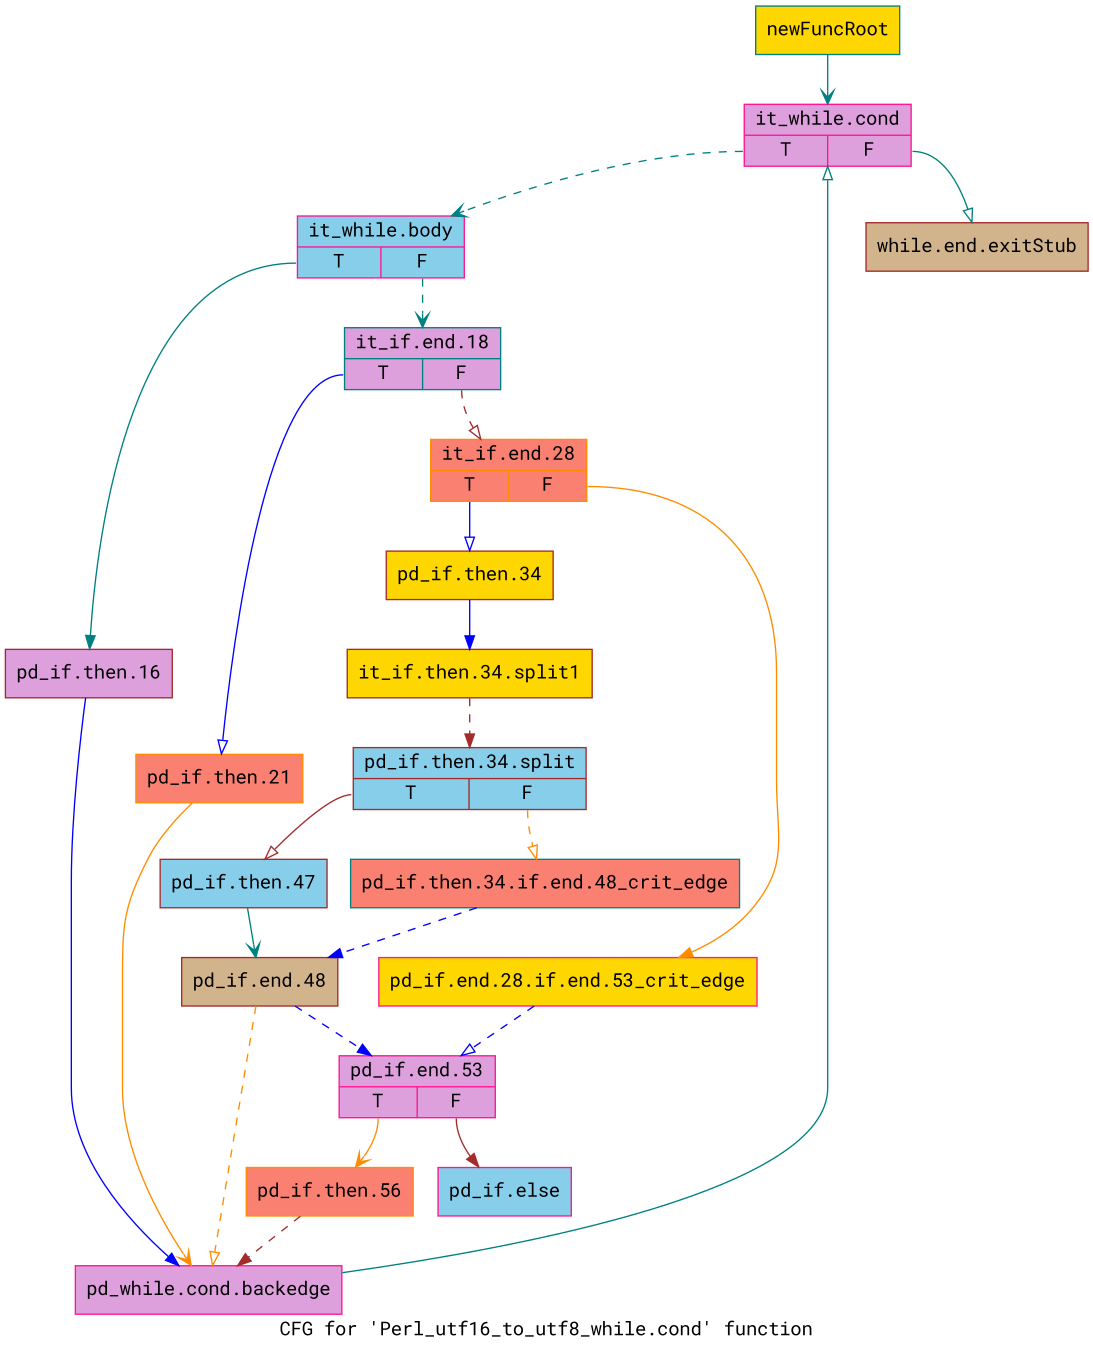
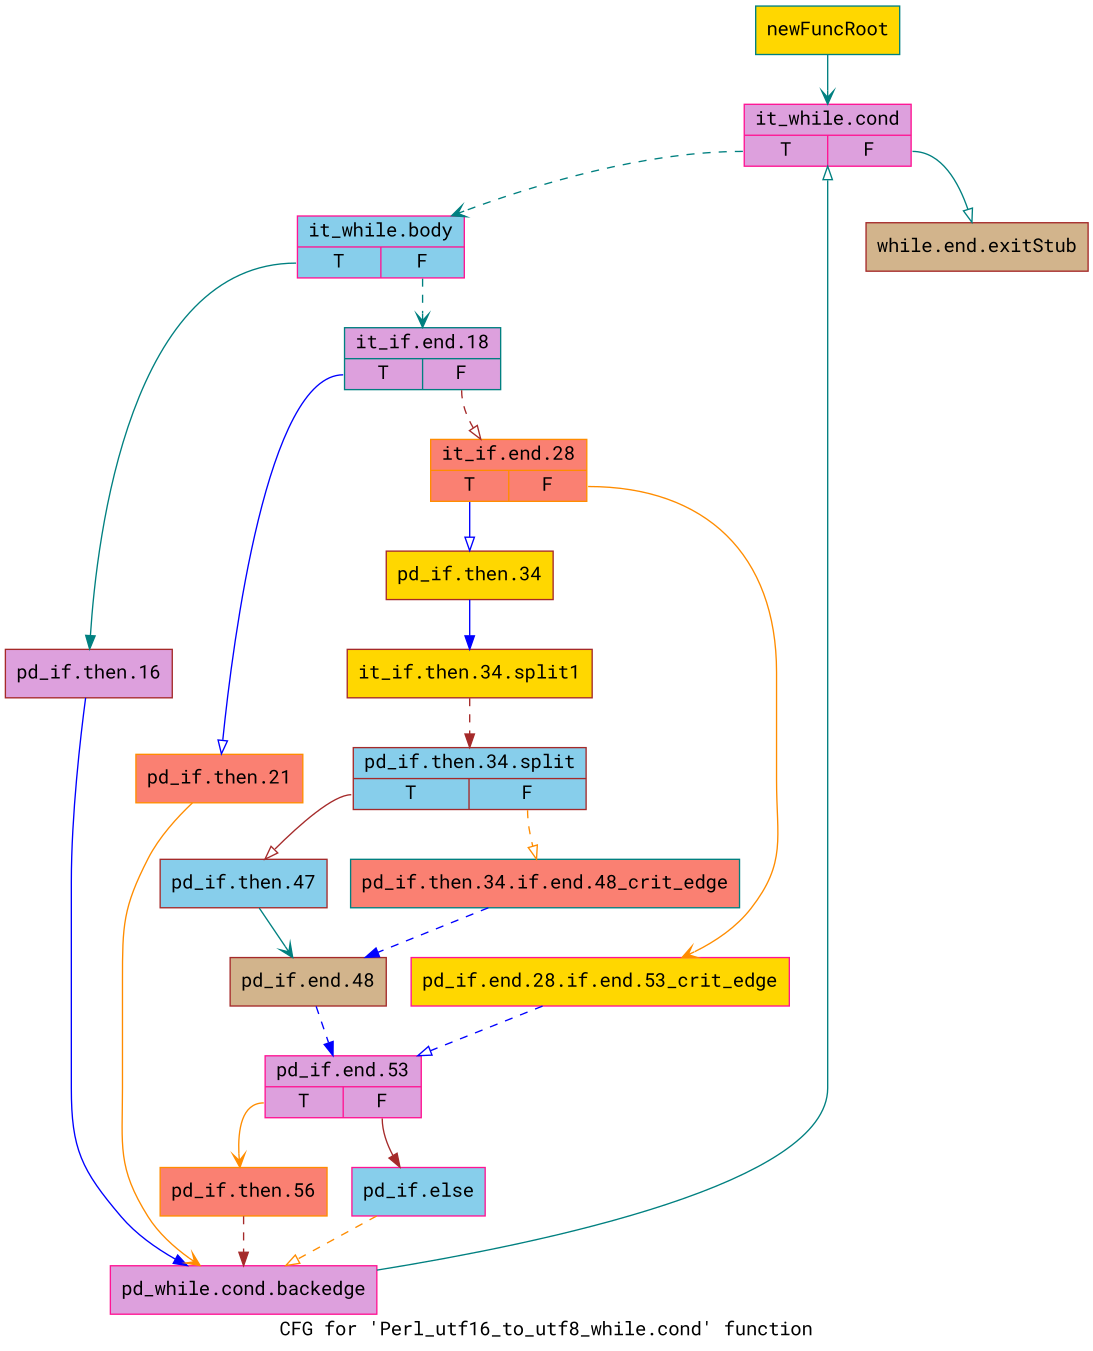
(777, 681) -> (777, 679)
(235, 1129) -> (337, 1237)
